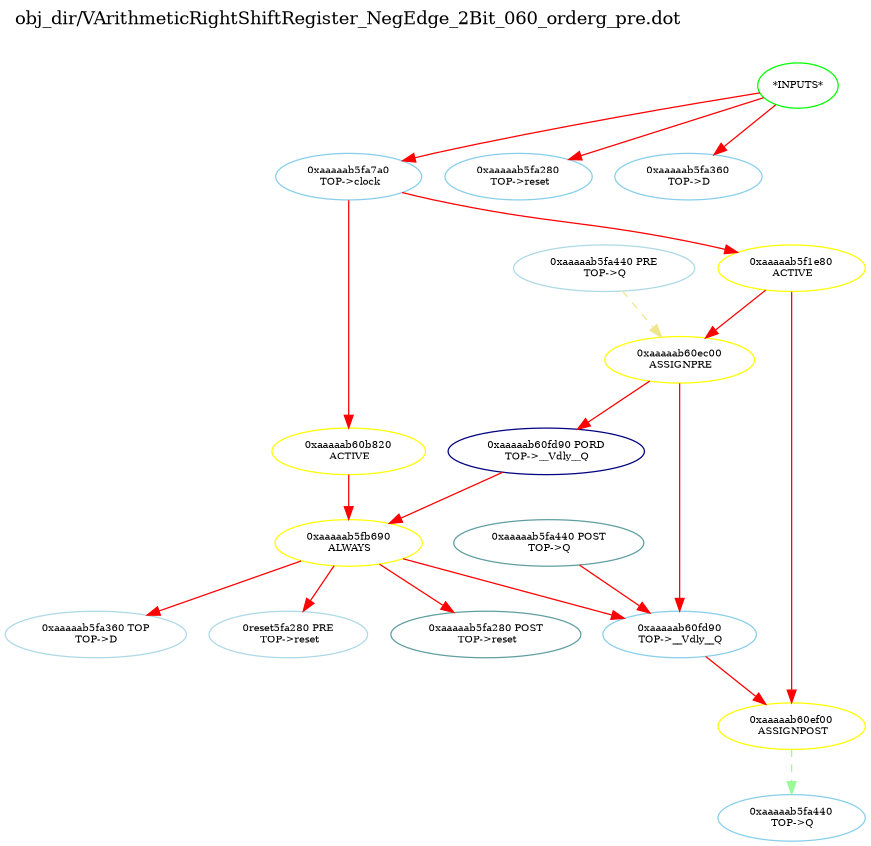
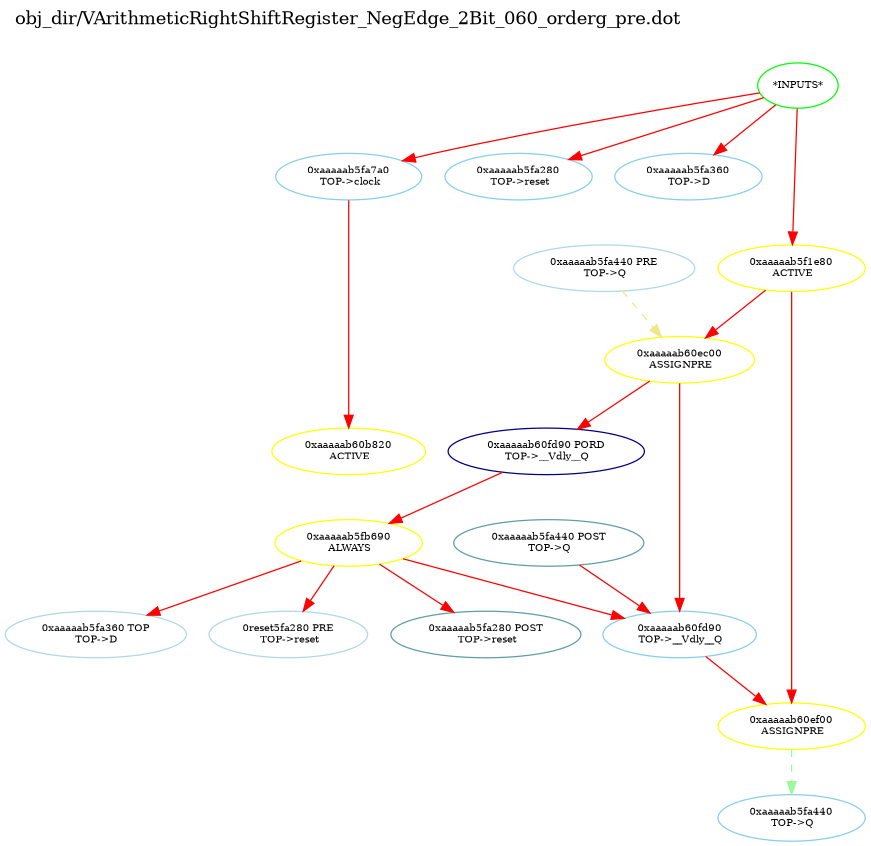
(563, 222) -> (795, 170)
(349, 491) -> none
(792, 726) -> (792, 726)
